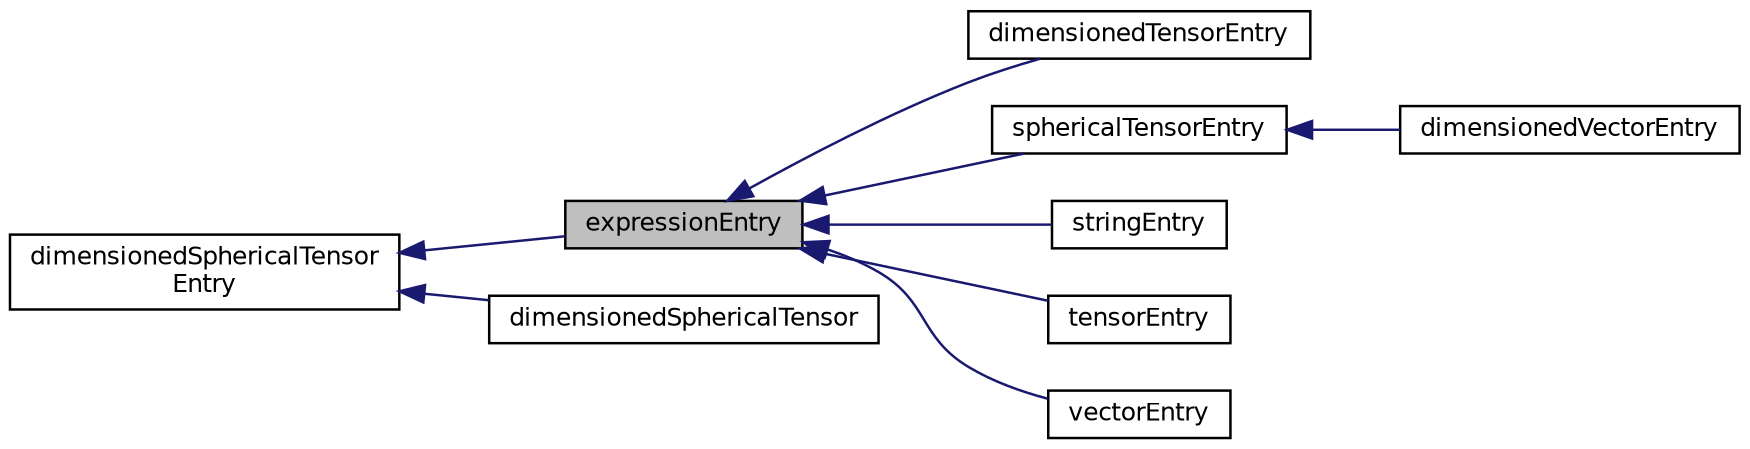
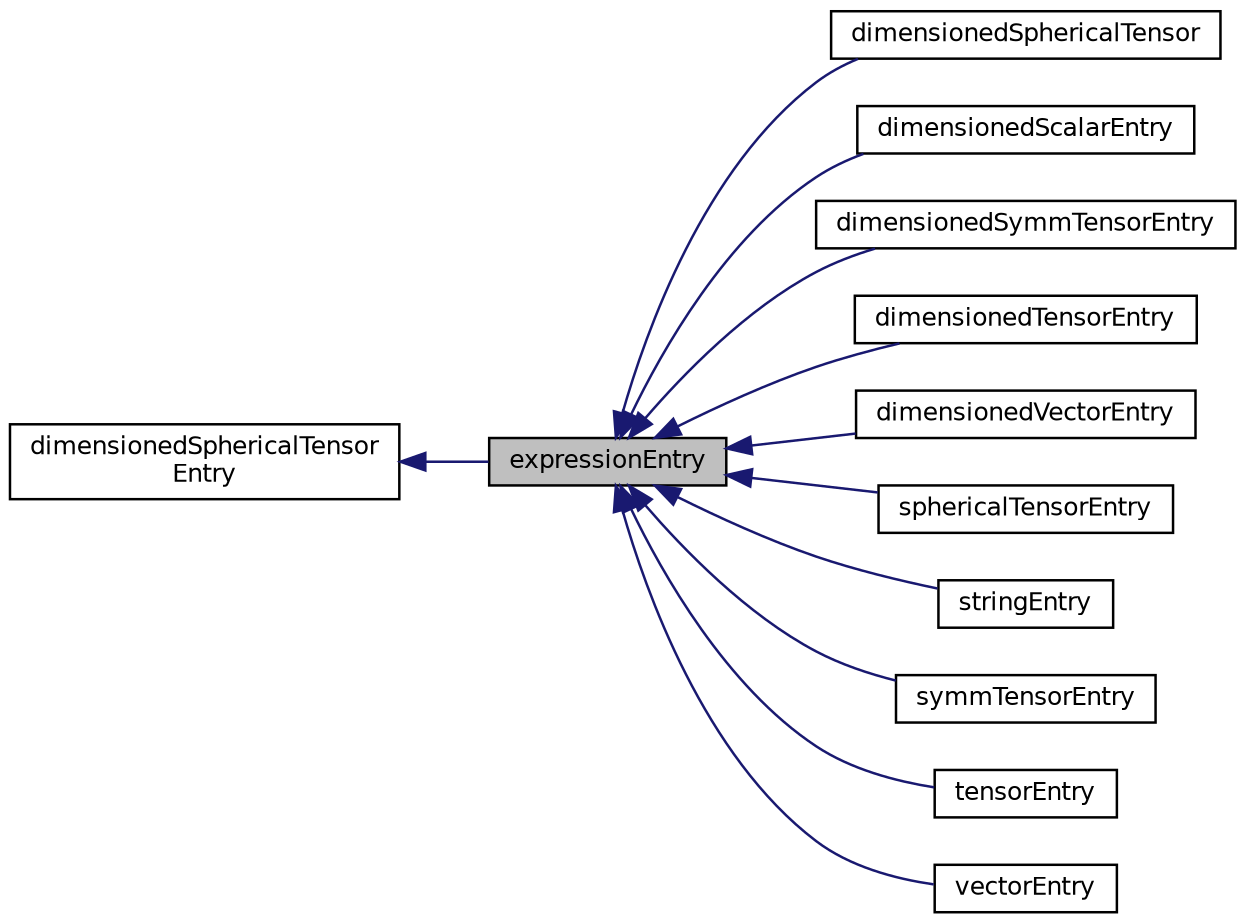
none -> (1026, 130)
(1356, 130) -> (804, 440)
none -> (1026, 225)
(457, 297) -> (707, 212)
none -> (1026, 699)
